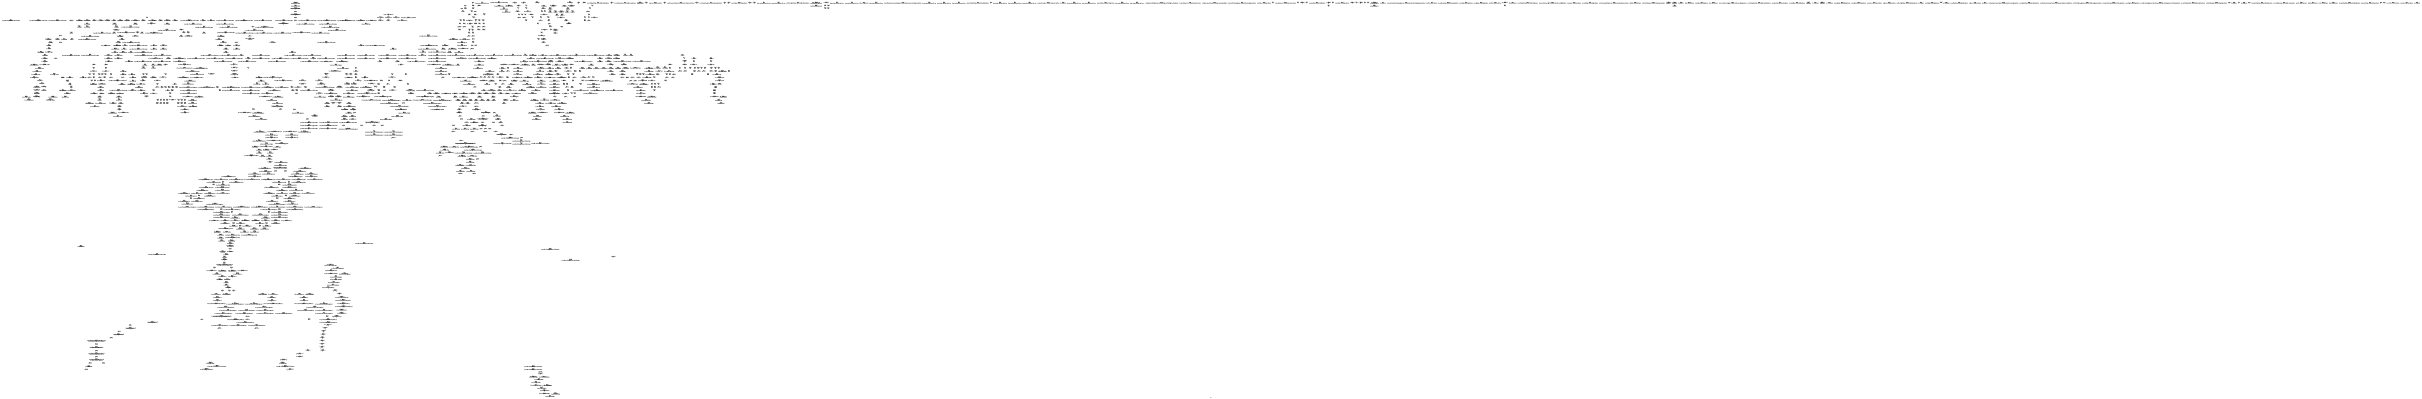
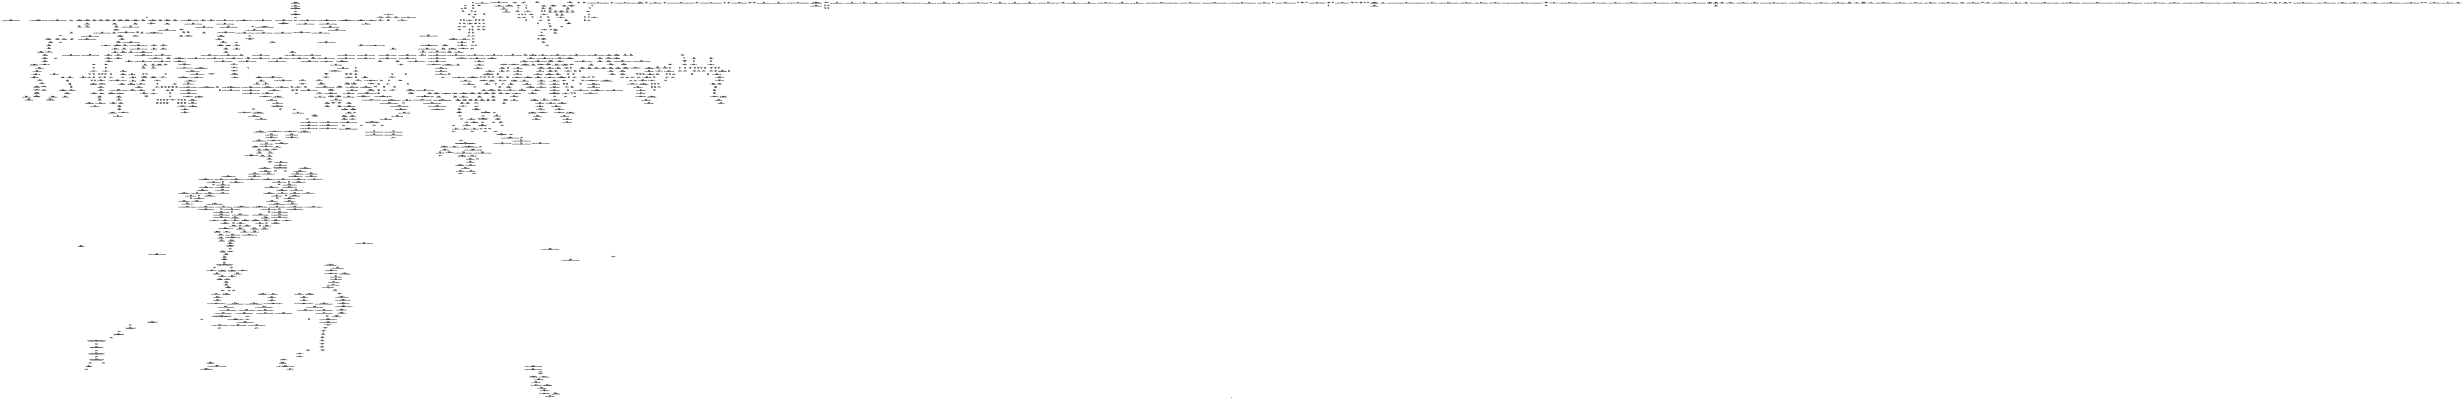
none -> (1522, 3)
